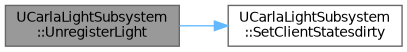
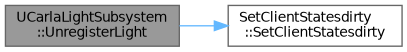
(315, 26) -> (315, 26)
